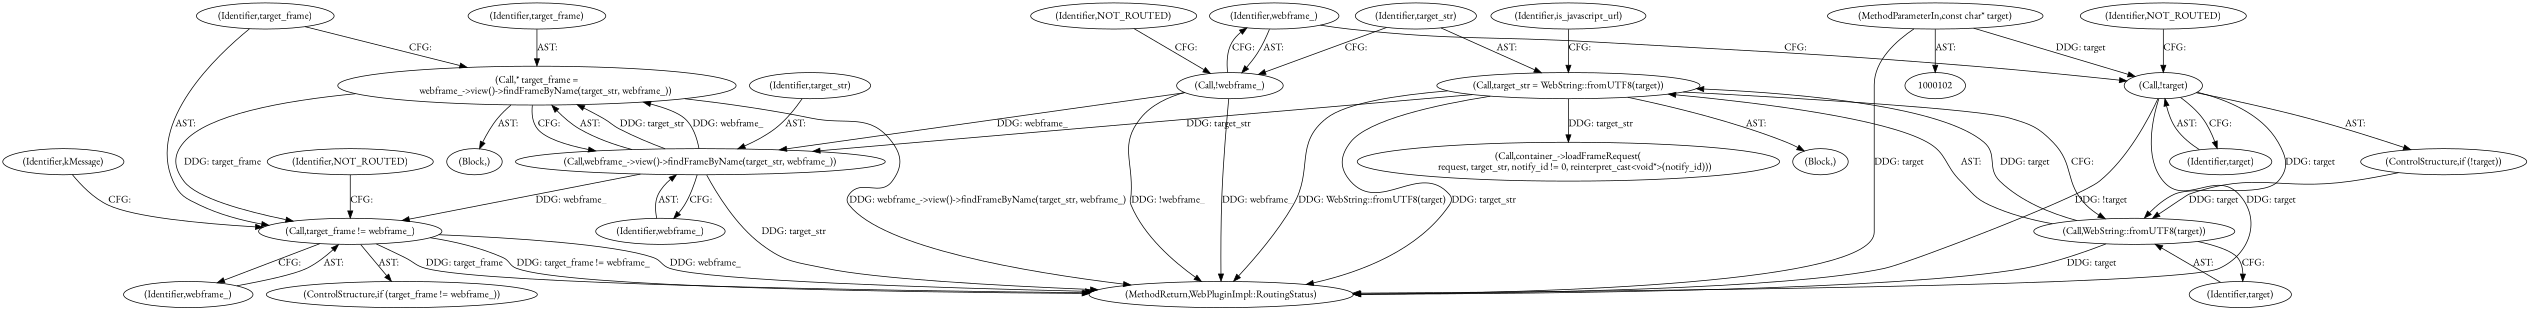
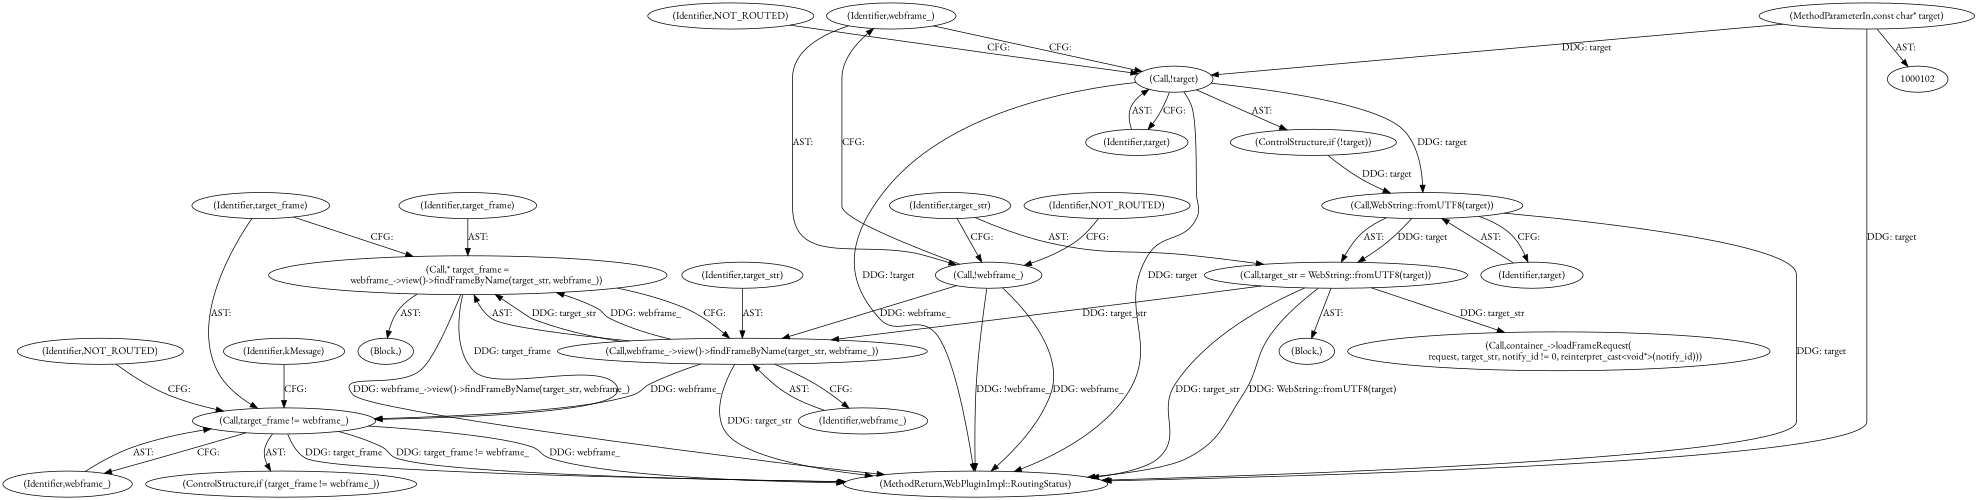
(1568, 16) -> none
(1916, 107) -> none
